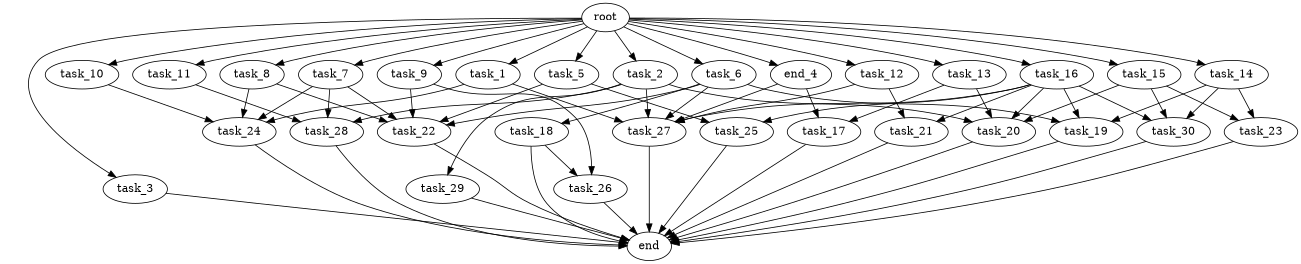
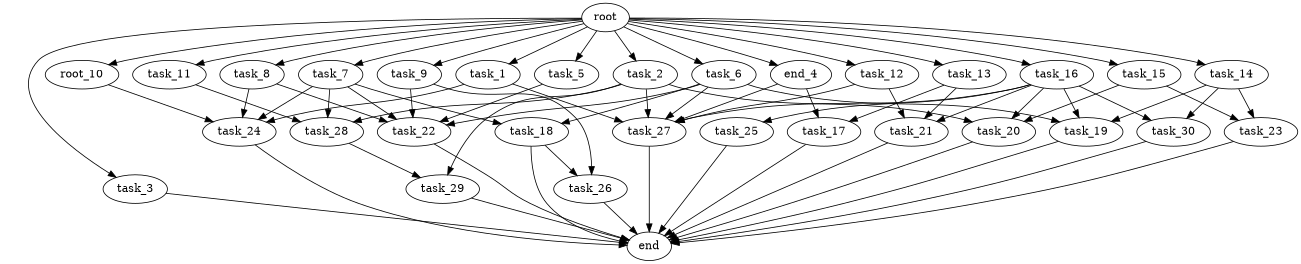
(82, 75) -> (82, 75)
(1156, 99) -> none
(982, 100) -> (943, 100)
none -> (420, 103)
(654, 105) -> none
(427, 216) -> (381, 159)
